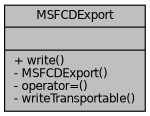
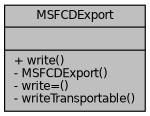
(51, 86) -> (42, 86)
